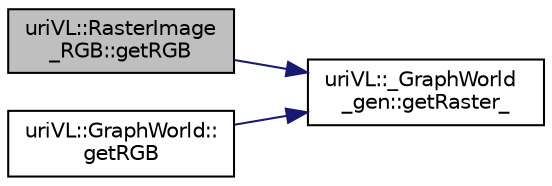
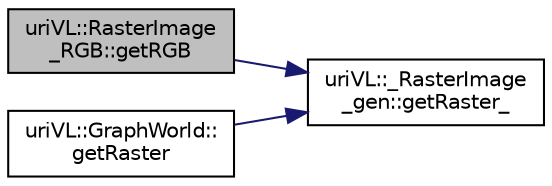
(426, 92) -> (426, 92)
(121, 144) -> (121, 144)
